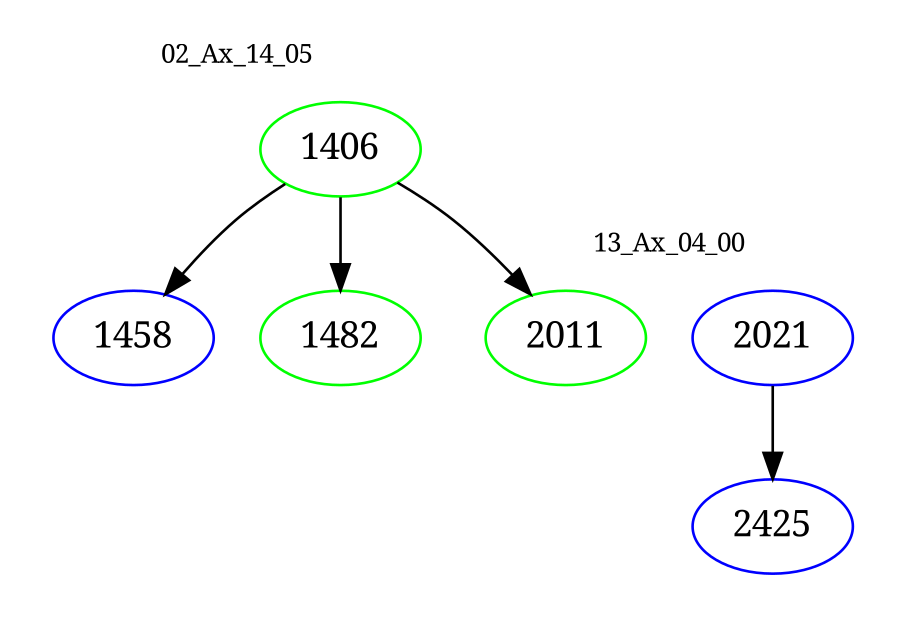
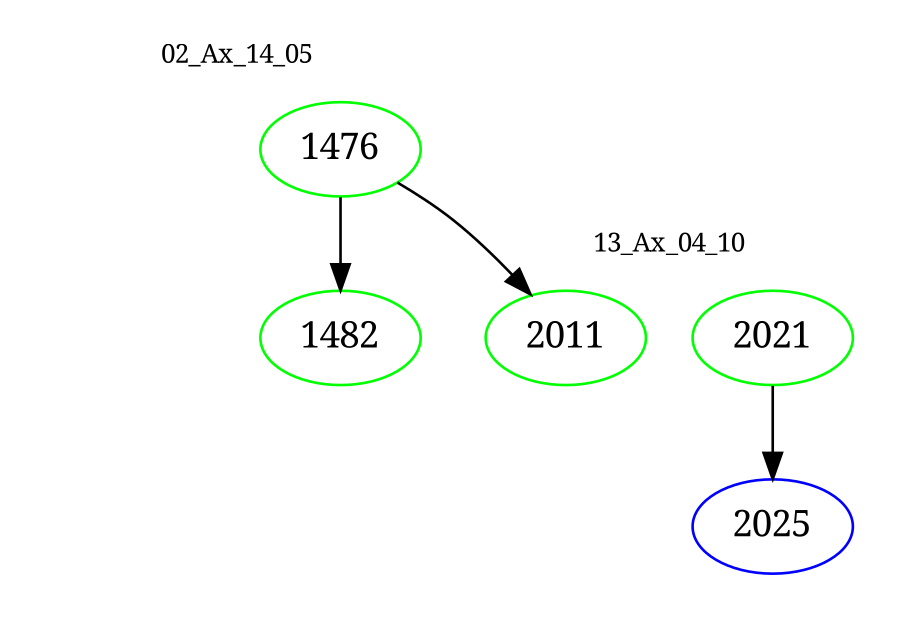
(341, 149) -> (341, 149)
(669, 245) -> (669, 245)
(134, 338) -> none
(773, 338) -> (773, 338)
(773, 527) -> (773, 527)
